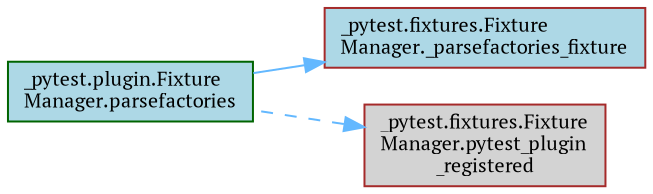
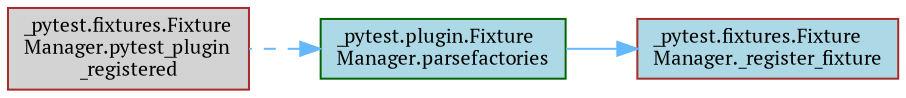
(485, 38) -> (768, 49)
(299, 117) -> (274, 49)
